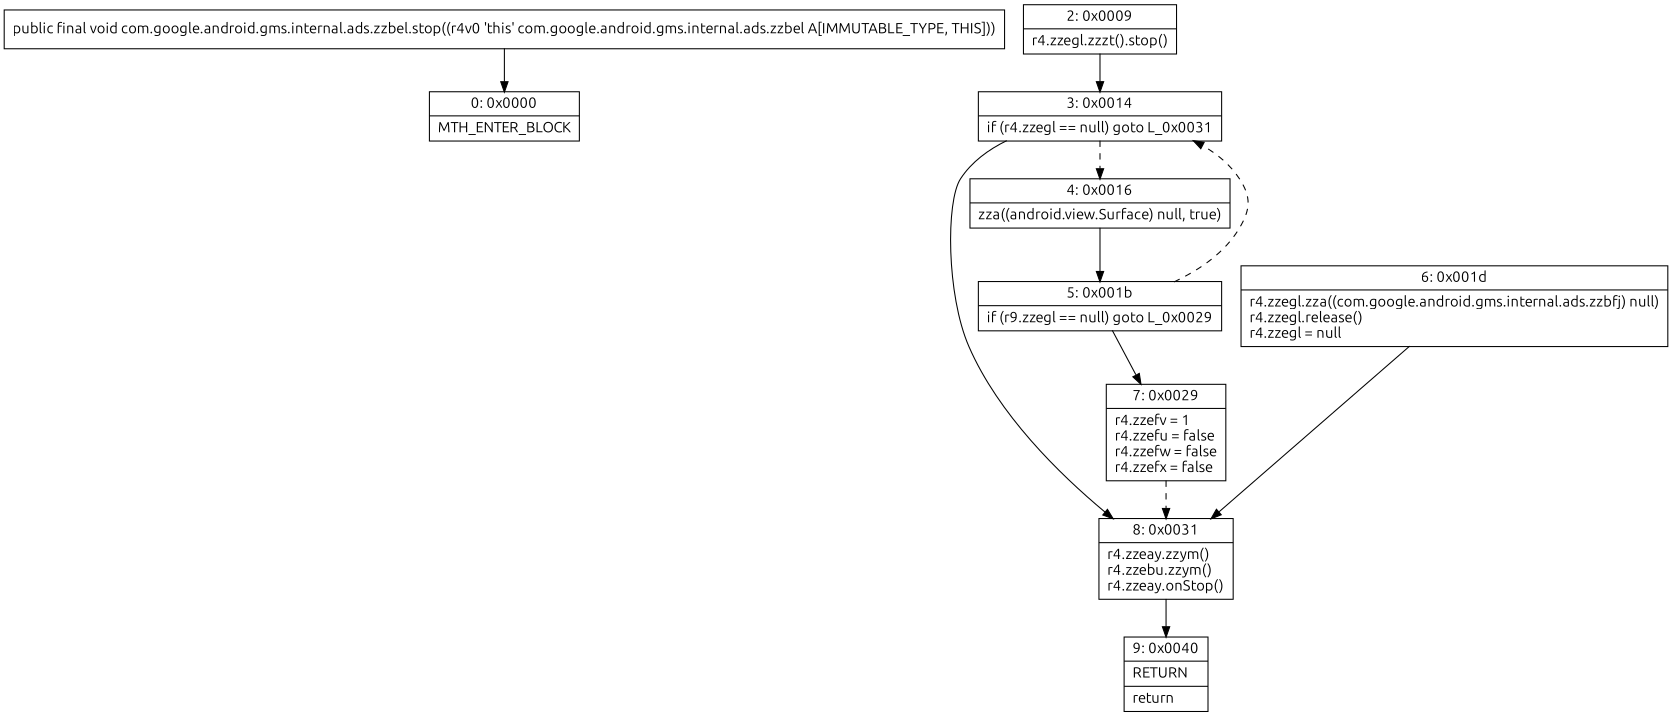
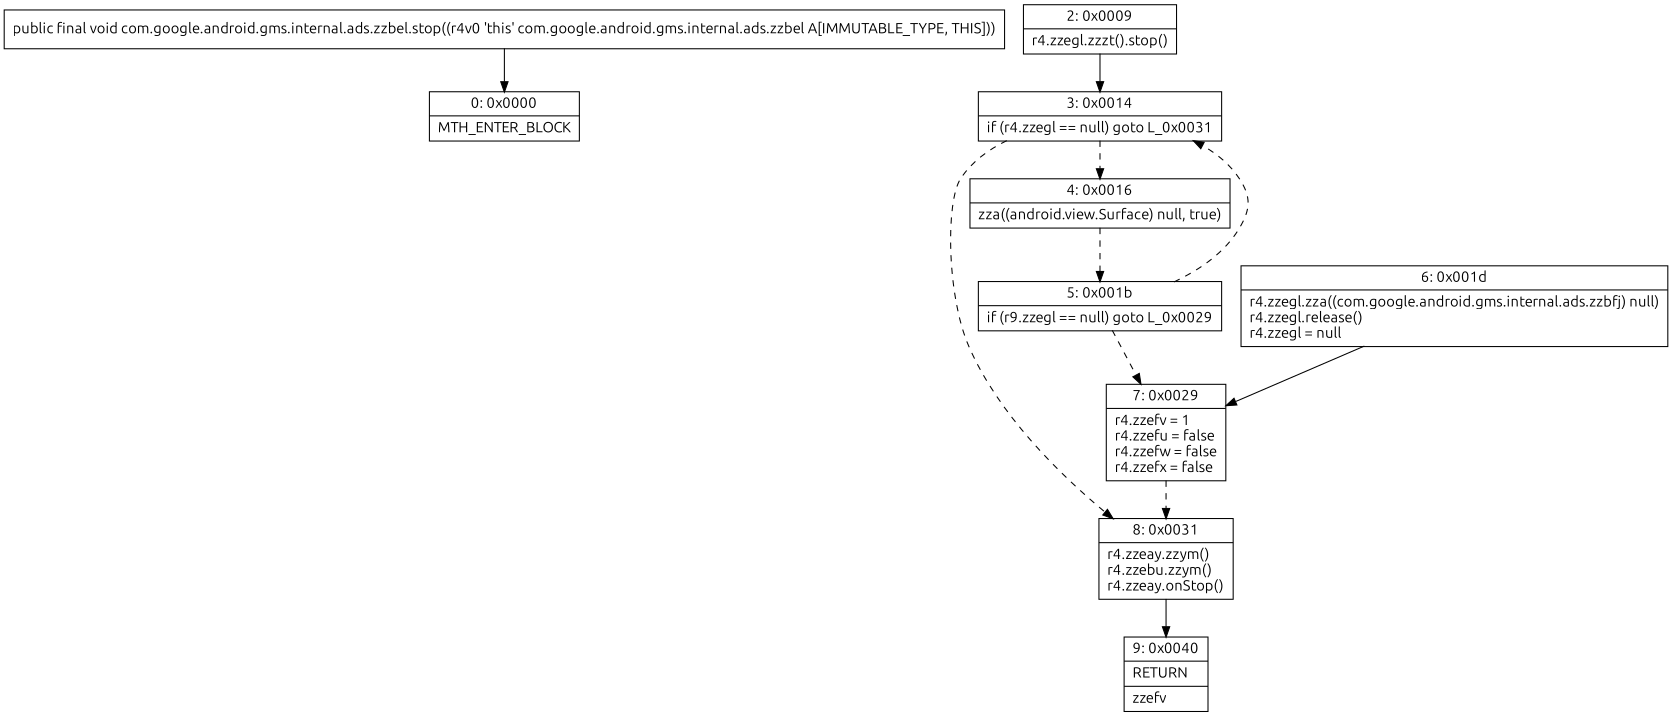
(1100, 249) -> (1100, 249)
(966, 339) -> (966, 339)
(1124, 353) -> (1124, 353)
(1314, 429) -> (1300, 374)
(1153, 698) -> (1150, 698)
